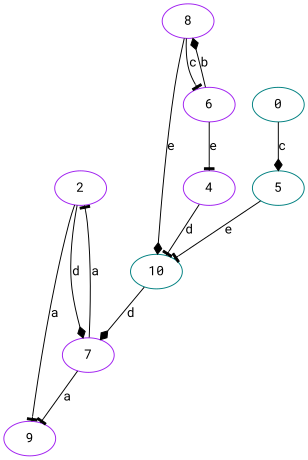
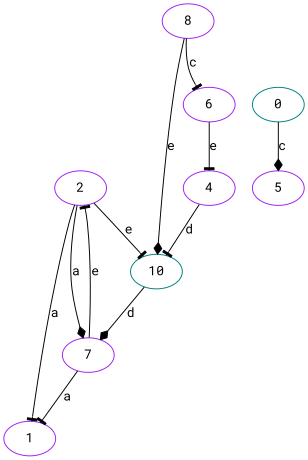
(201, 68) -> none
(278, 188) -> (278, 188)
(220, 228) -> (117, 228)
(76, 272) -> (76, 272)
(95, 272) -> (95, 272)
(30, 439) -> (30, 439)
